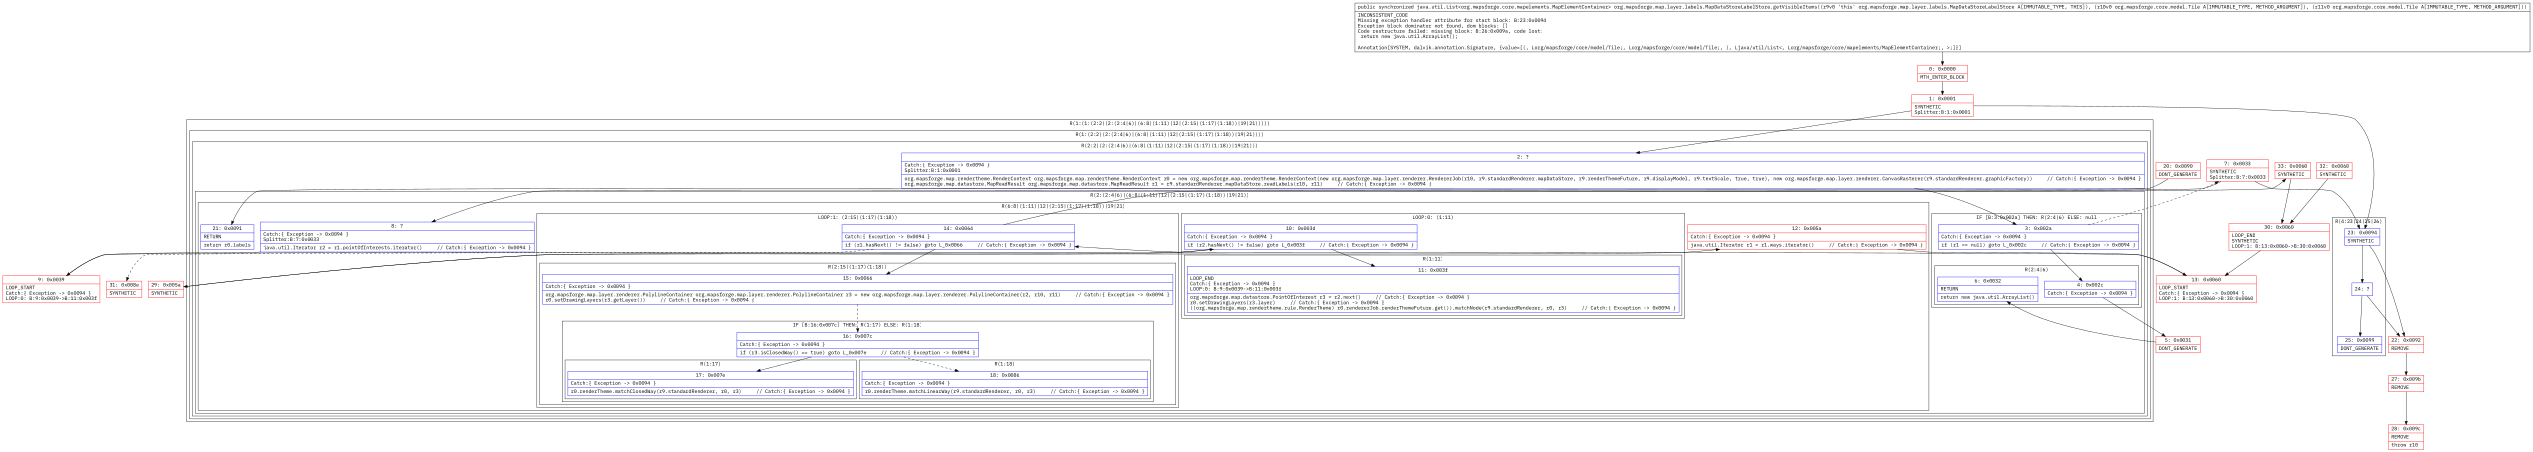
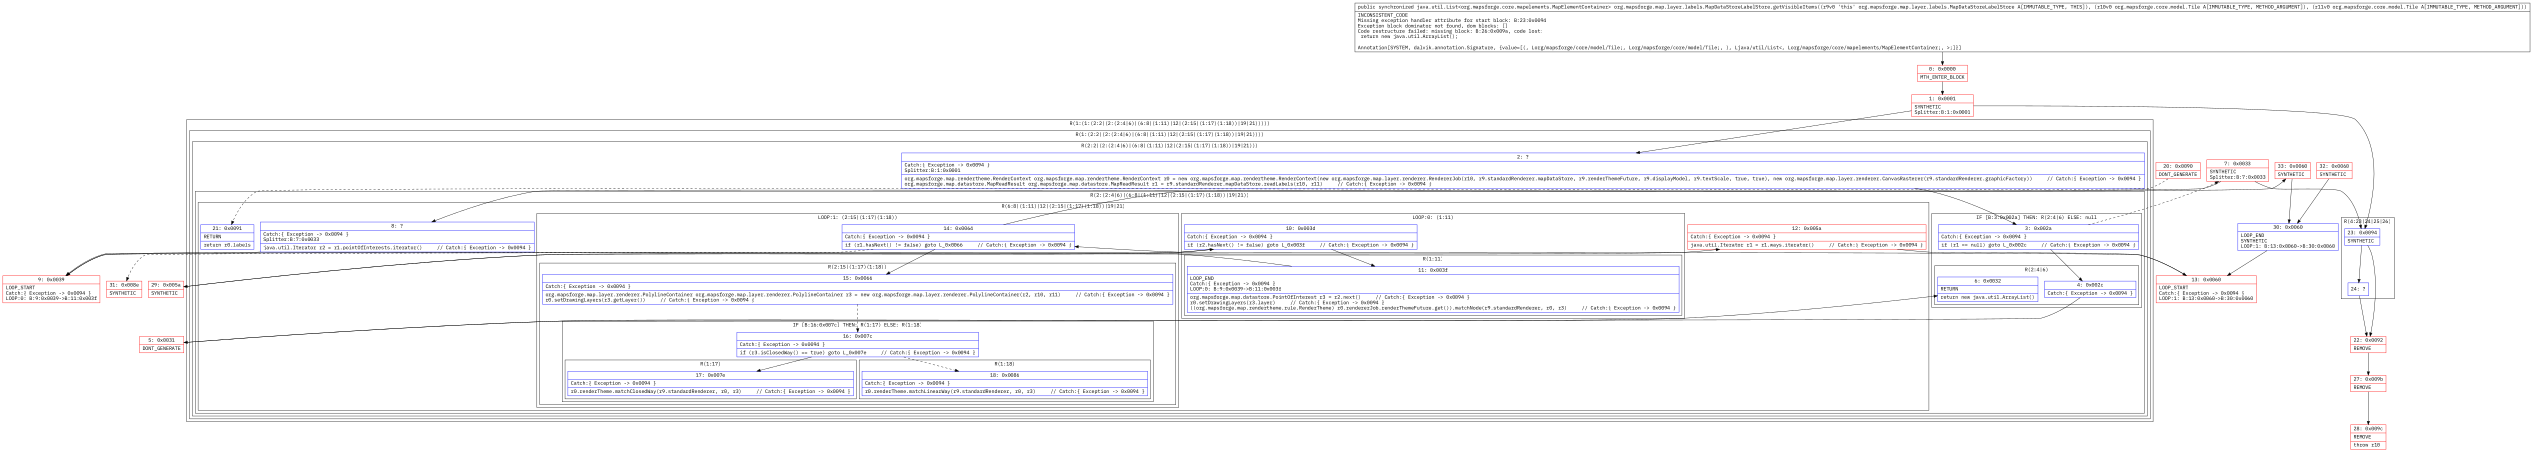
(1194, 189) -> (1194, 189)
(2279, 237) -> (2288, 237)
none -> (678, 253)
(2360, 345) -> none
